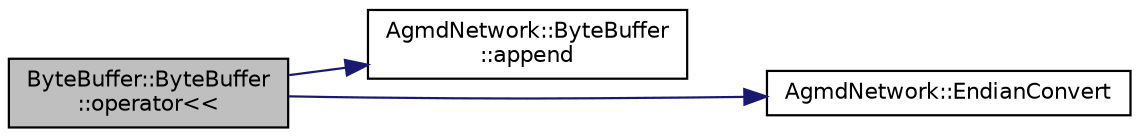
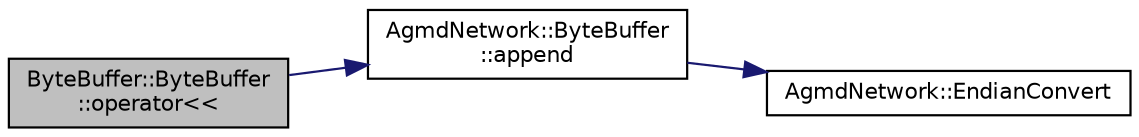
(516, 99) -> (716, 66)
